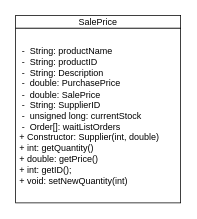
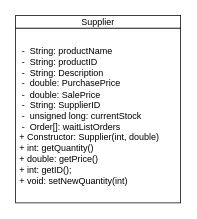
(98, 22) -> (98, 22)
